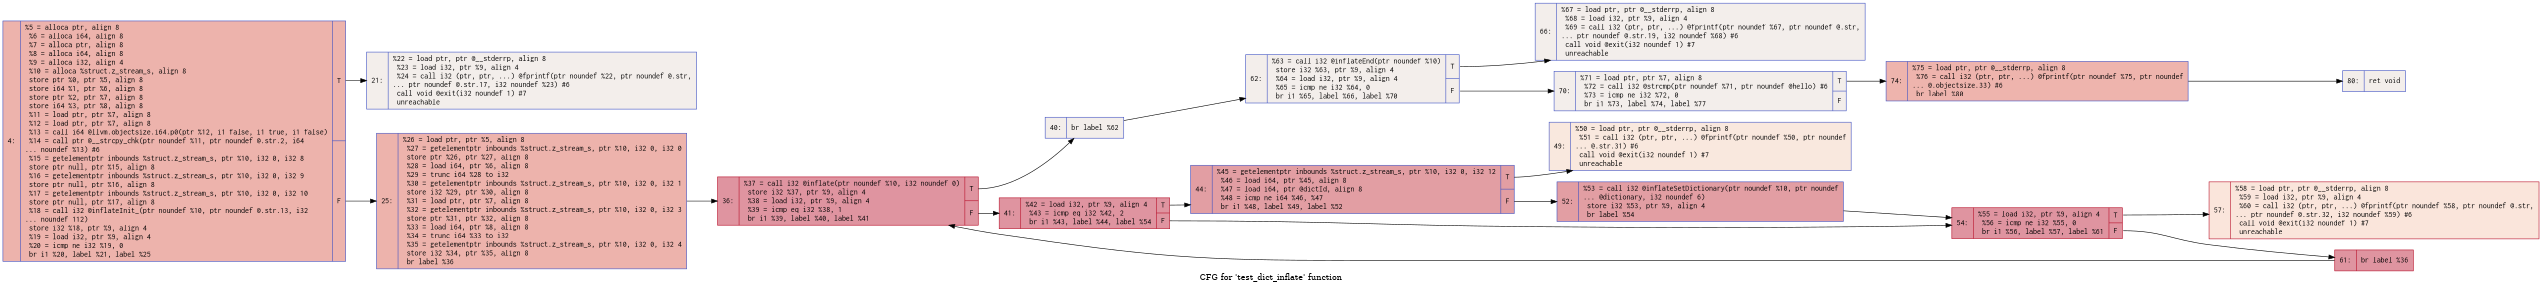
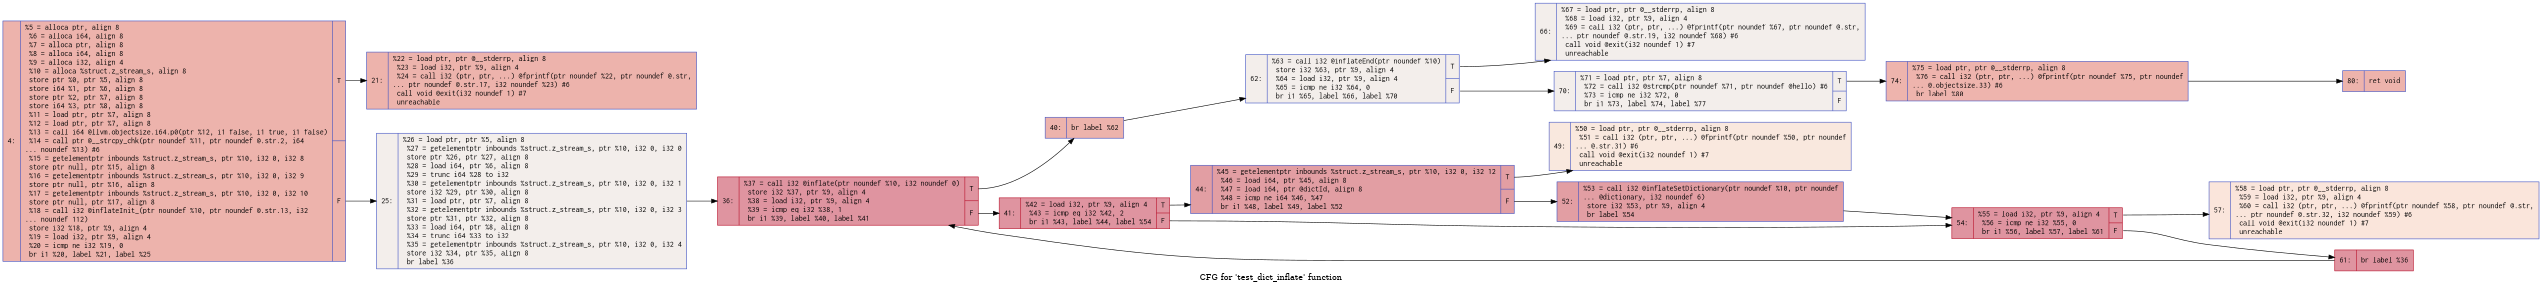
(532, 81) -> (532, 81)
(2374, 81) -> (2374, 81)
(1084, 128) -> (1084, 128)
(532, 201) -> (532, 201)
(2374, 210) -> (2374, 210)
